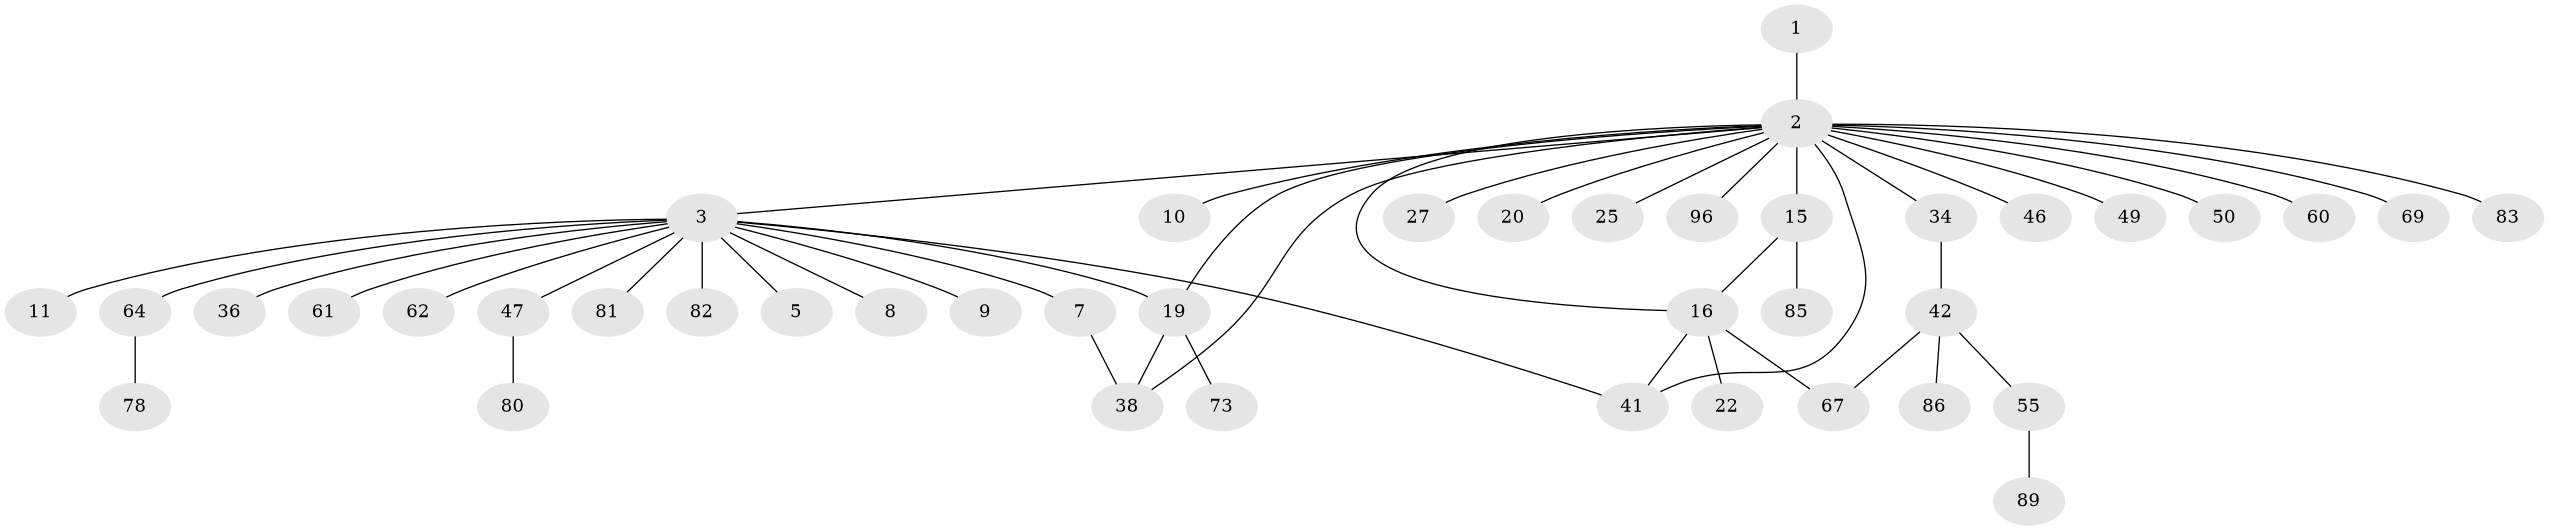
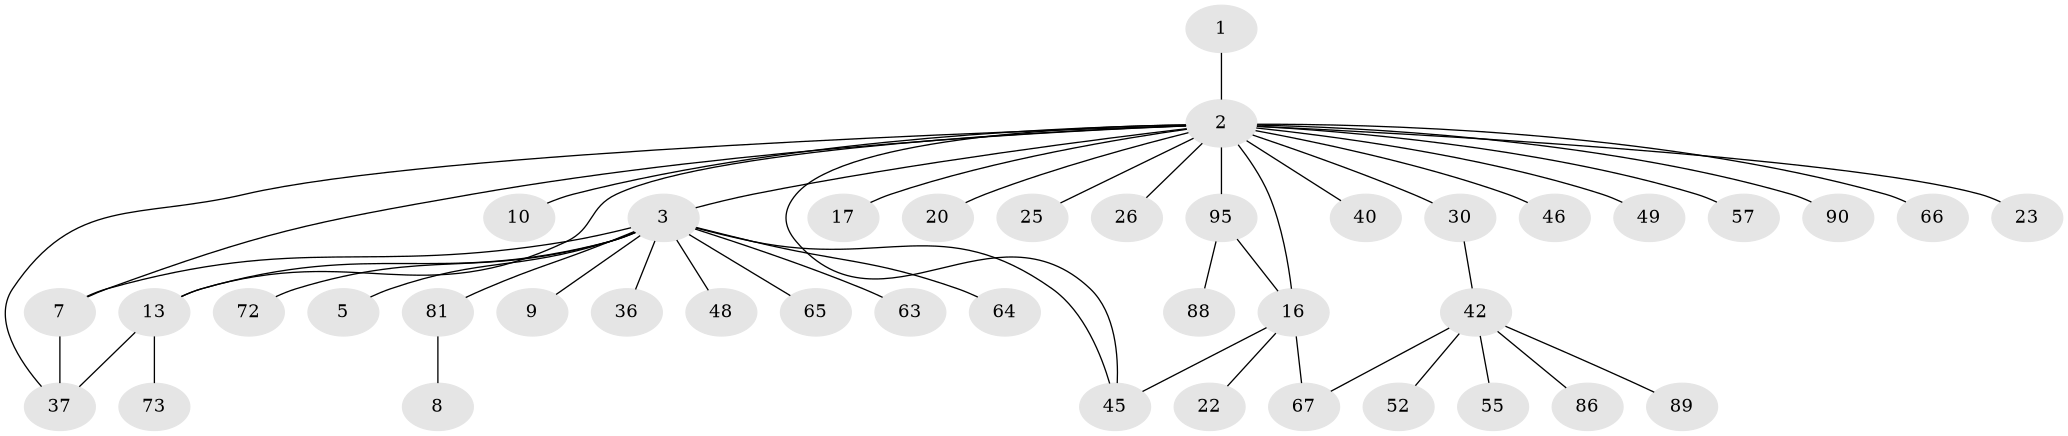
none -> (630, 171)
none -> (1366, 218)
(1419, 218) -> (843, 218)
(1702, 218) -> (1127, 218)
(1797, 218) -> (1221, 218)
(1941, 218) -> (1460, 218)
(2225, 218) -> (1744, 218)
(2319, 218) -> (1838, 218)
(2414, 218) -> (1933, 218)
(2508, 218) -> (2027, 218)
(797, 265) -> (438, 360)
(41, 312) -> none
(324, 312) -> (816, 312)
(419, 312) -> (910, 312)
(513, 312) -> (721, 312)
(702, 312) -> (249, 312)
(1175, 312) -> (154, 312)
(1797, 312) -> (1199, 312)
(135, 407) -> none
(513, 407) -> none
(1127, 407) -> (60, 407)
none -> (1399, 407)
(1633, 407) -> (1115, 407)
(2029, 454) -> (1580, 359)
